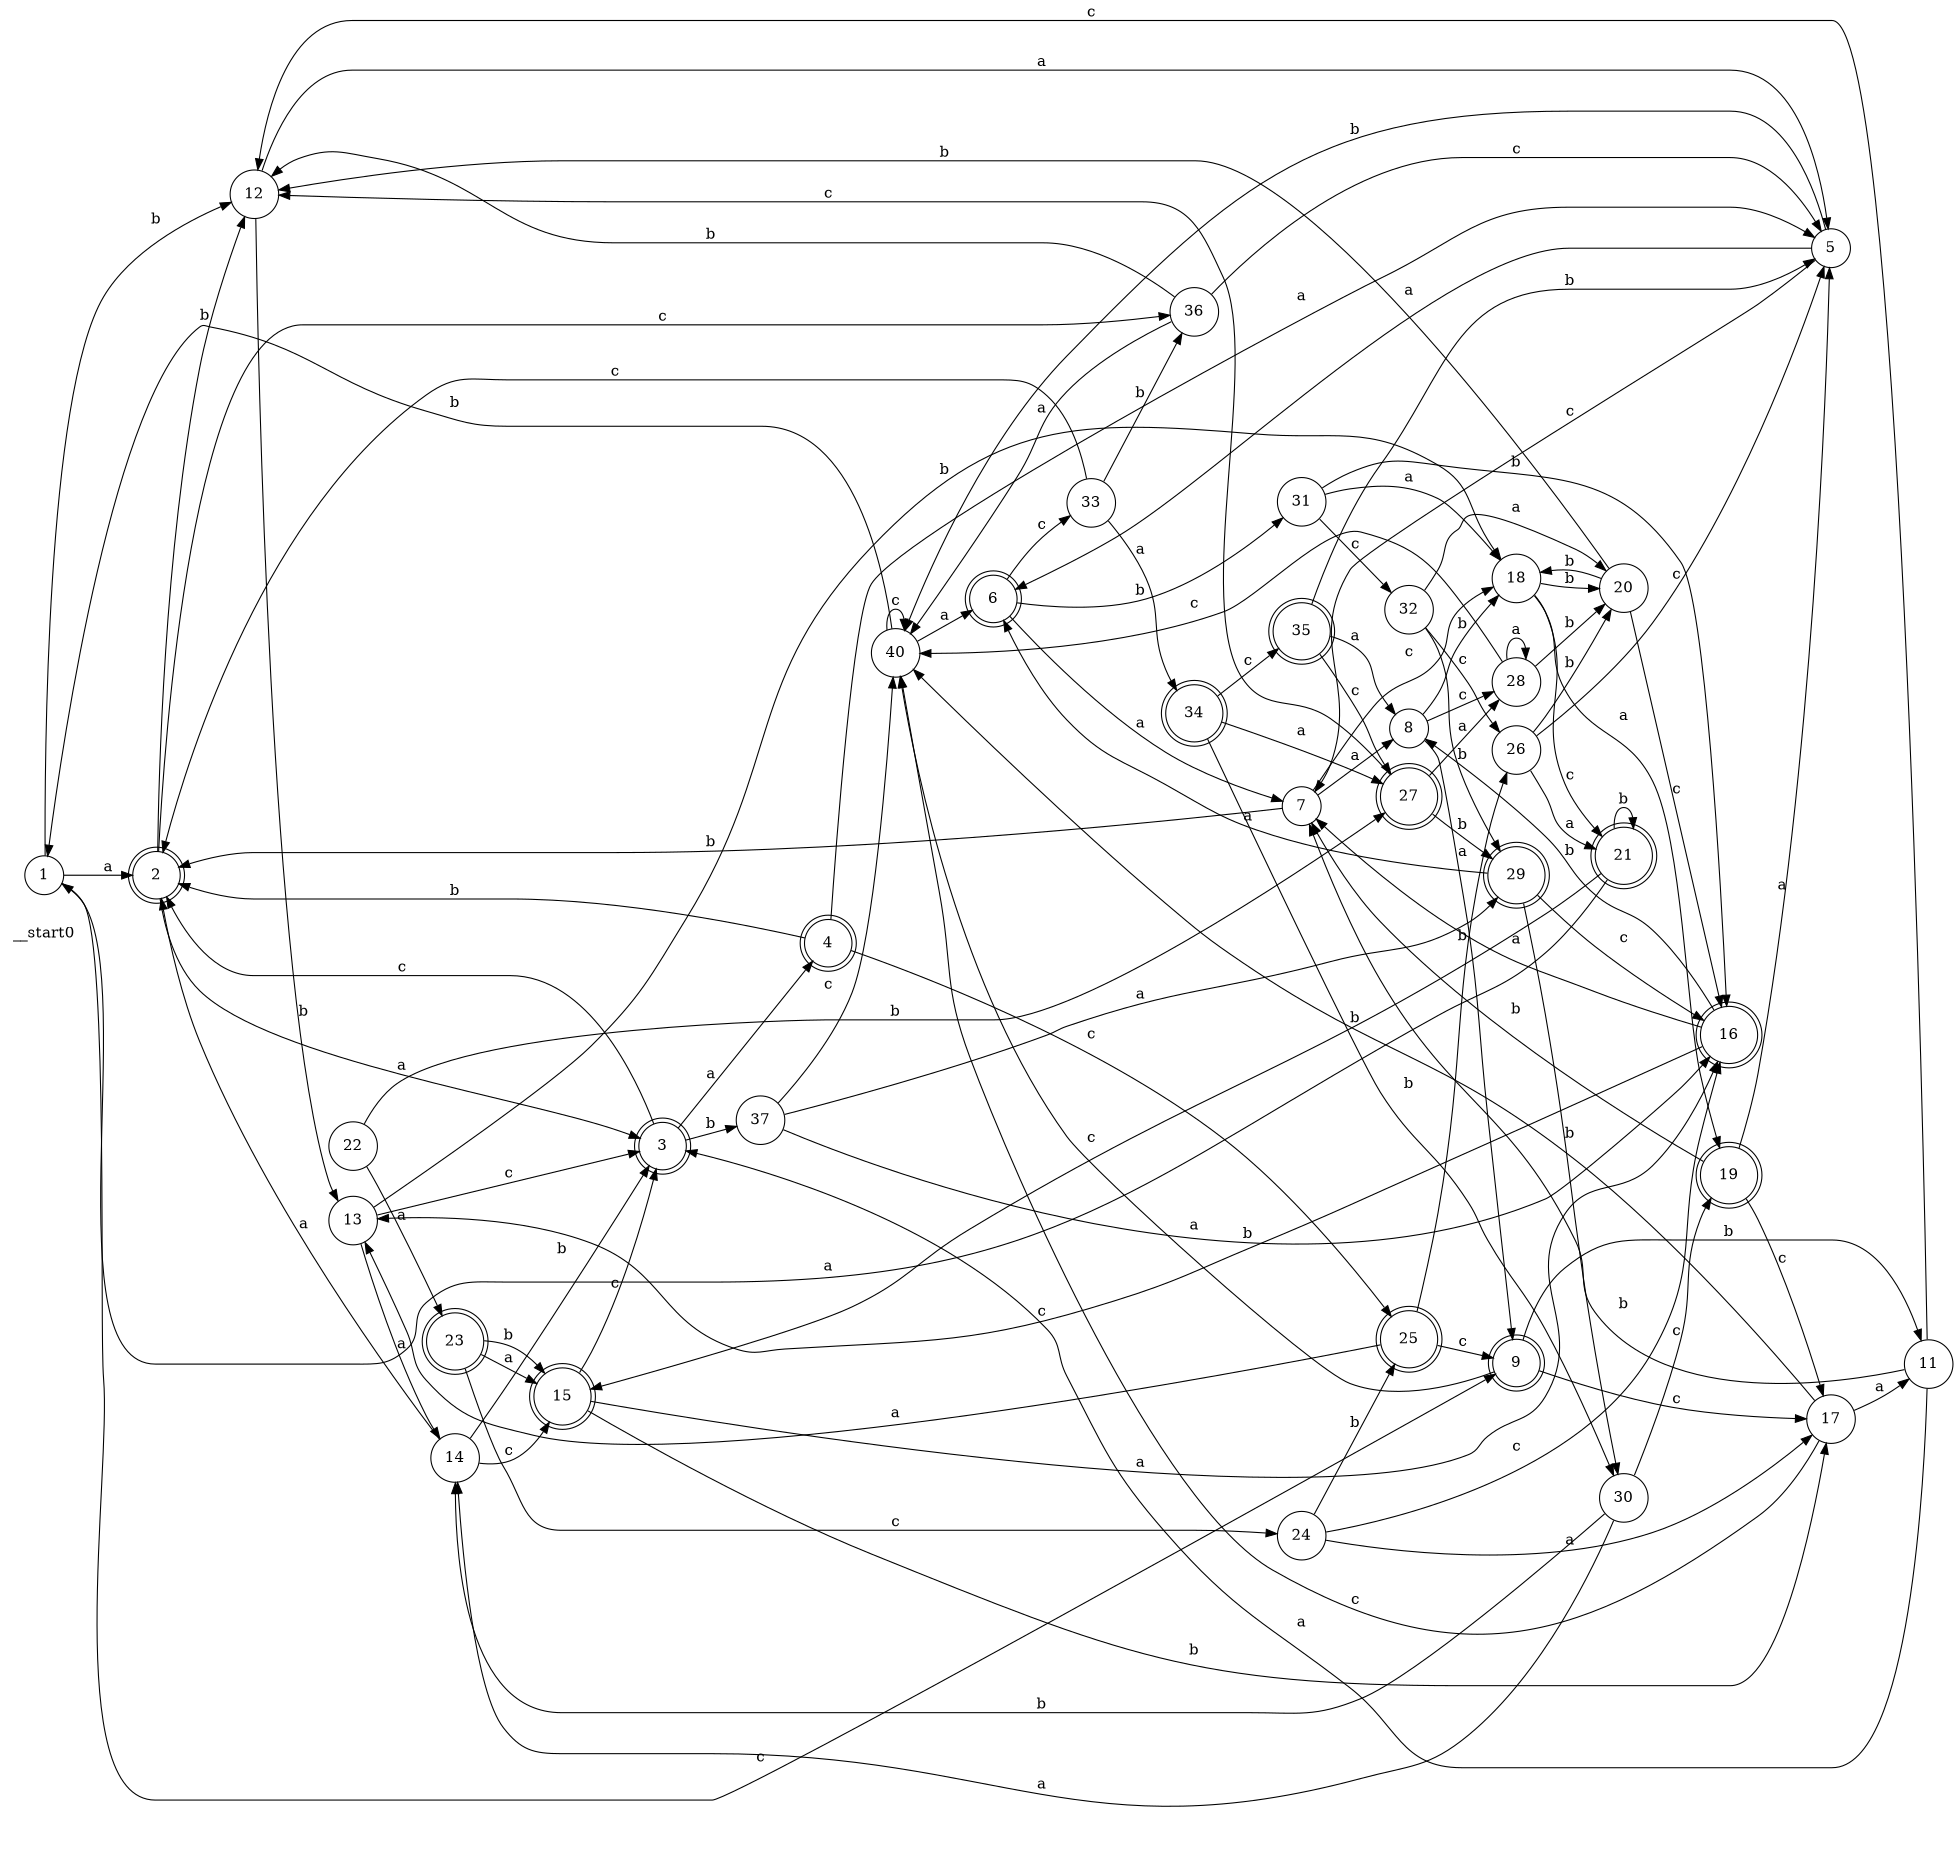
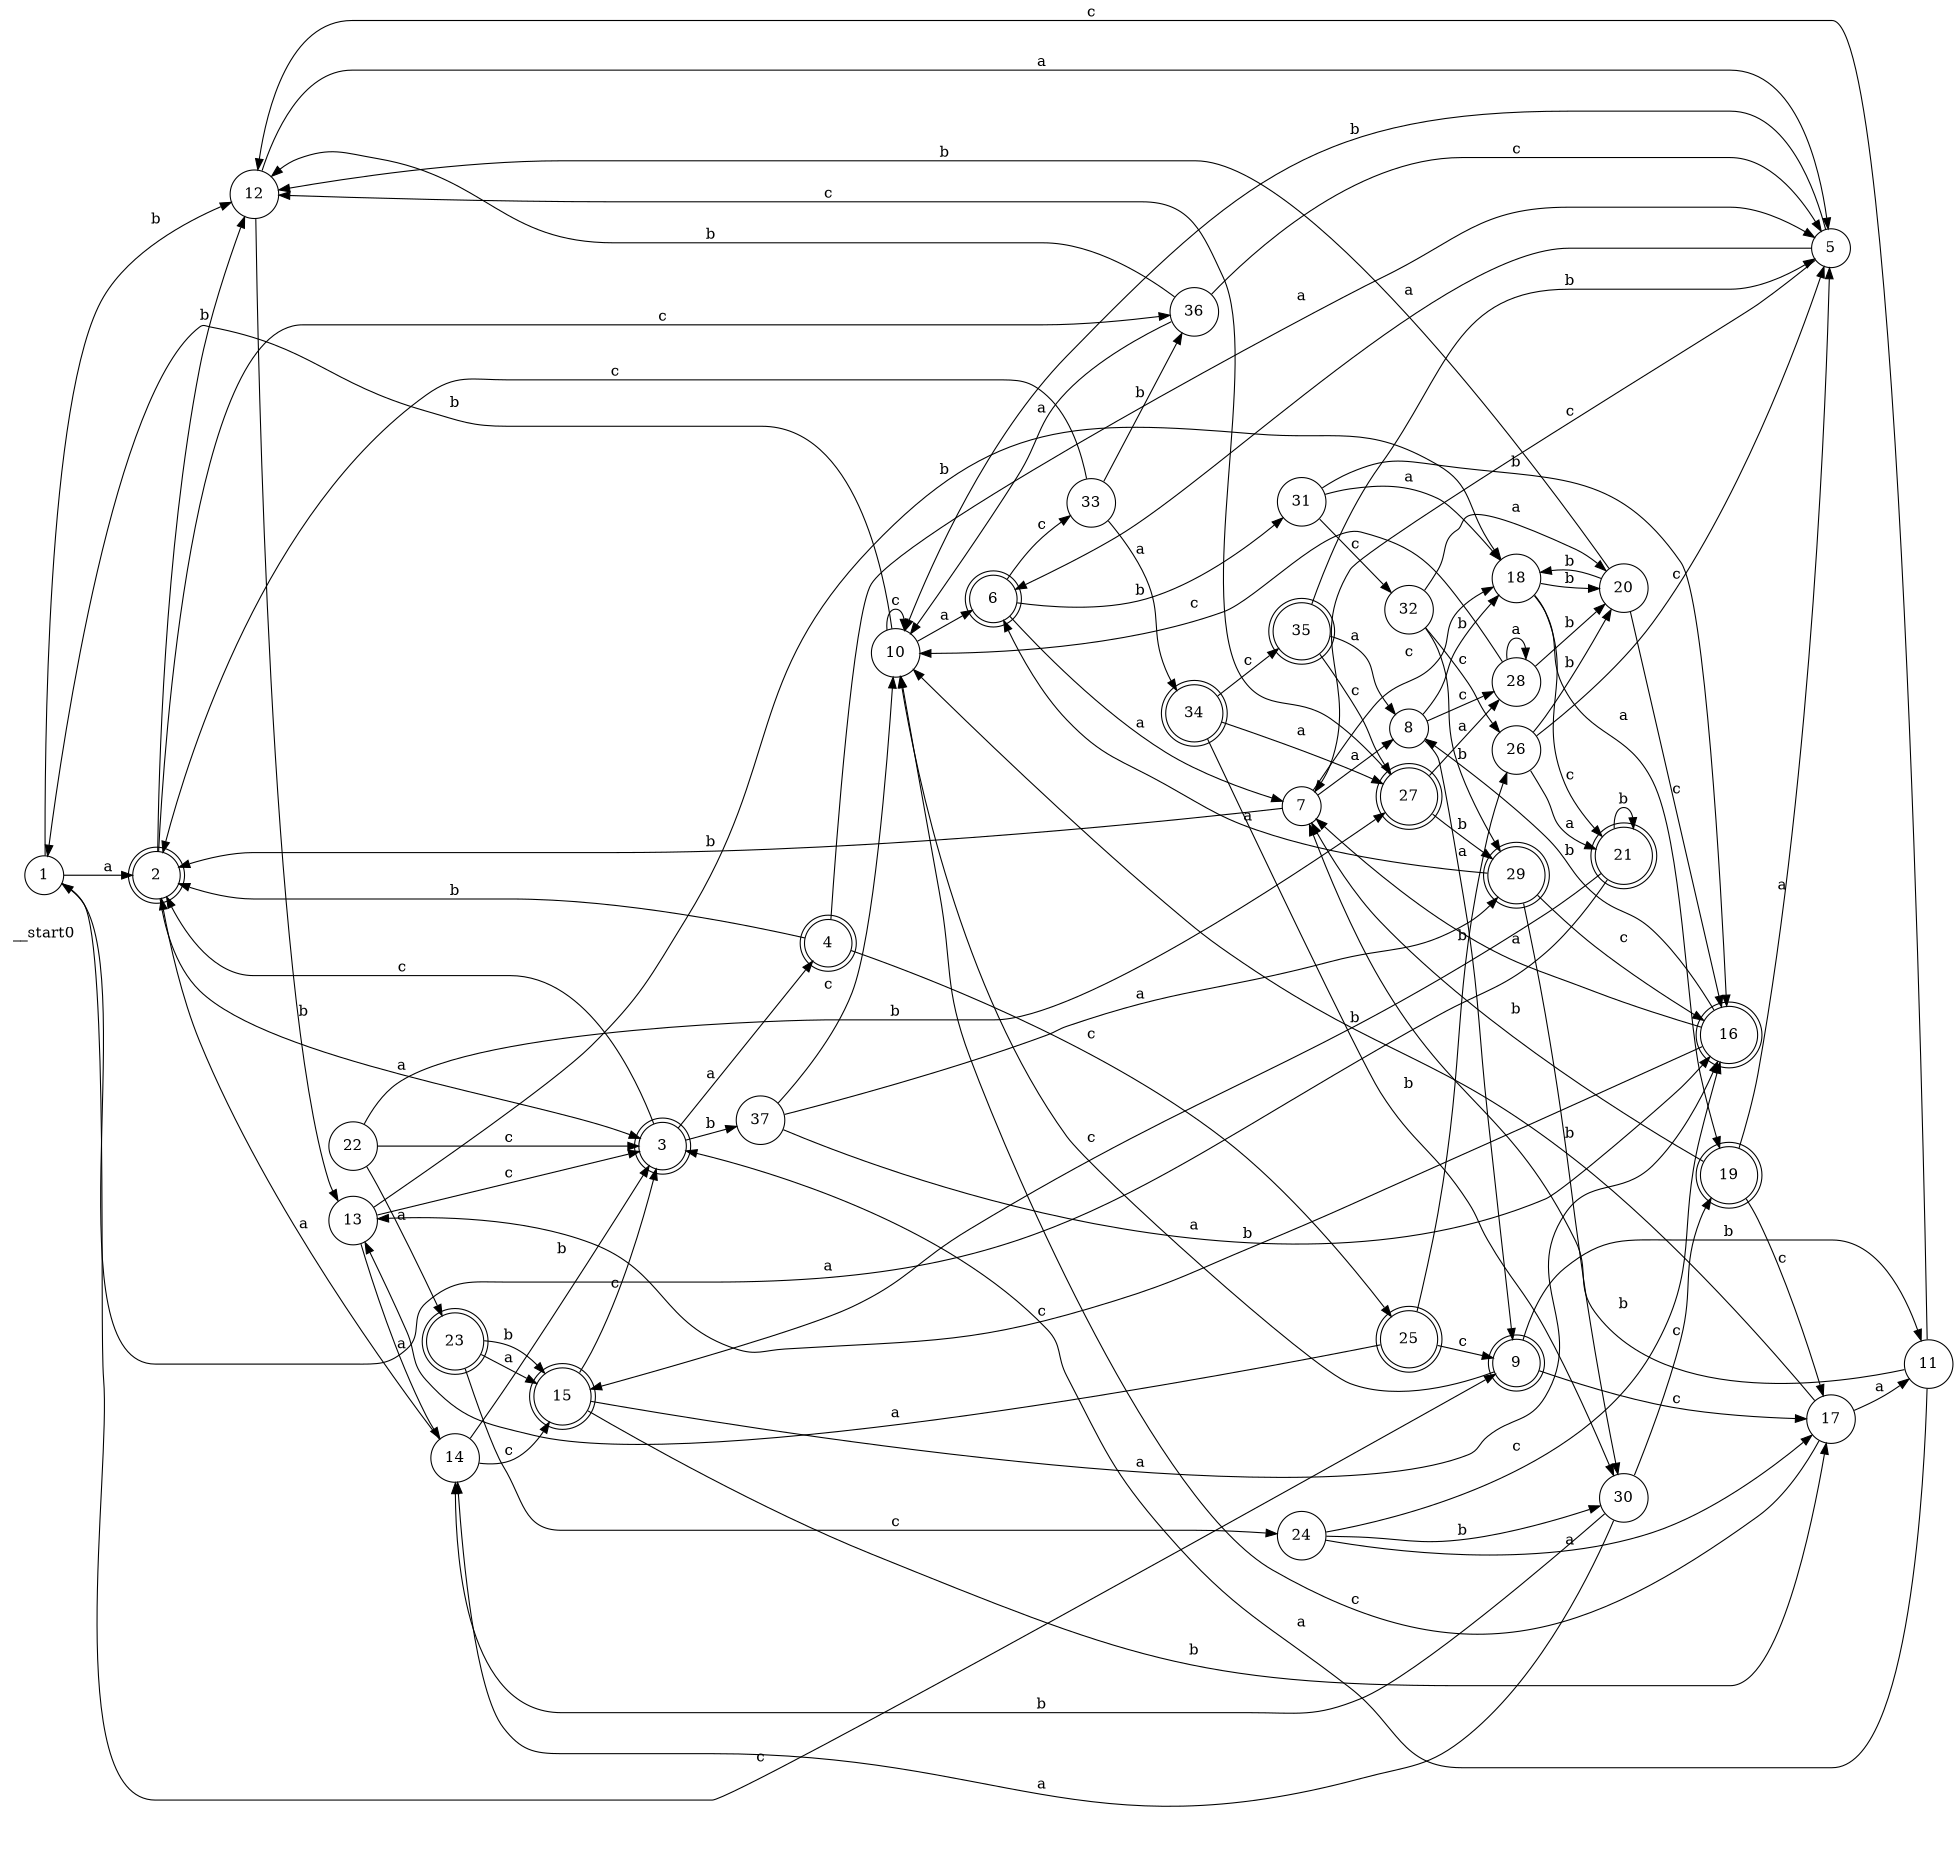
(896, 653) -> (896, 653)
none -> (503, 1146)
(1352, 1444) -> (1460, 1540)
